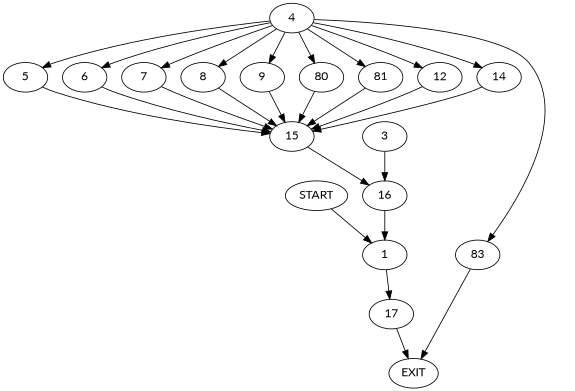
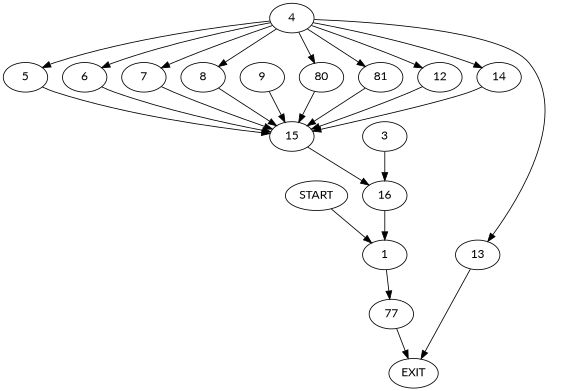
(279, 44) -> none
(478, 255) -> (478, 255)
(391, 314) -> (391, 314)
